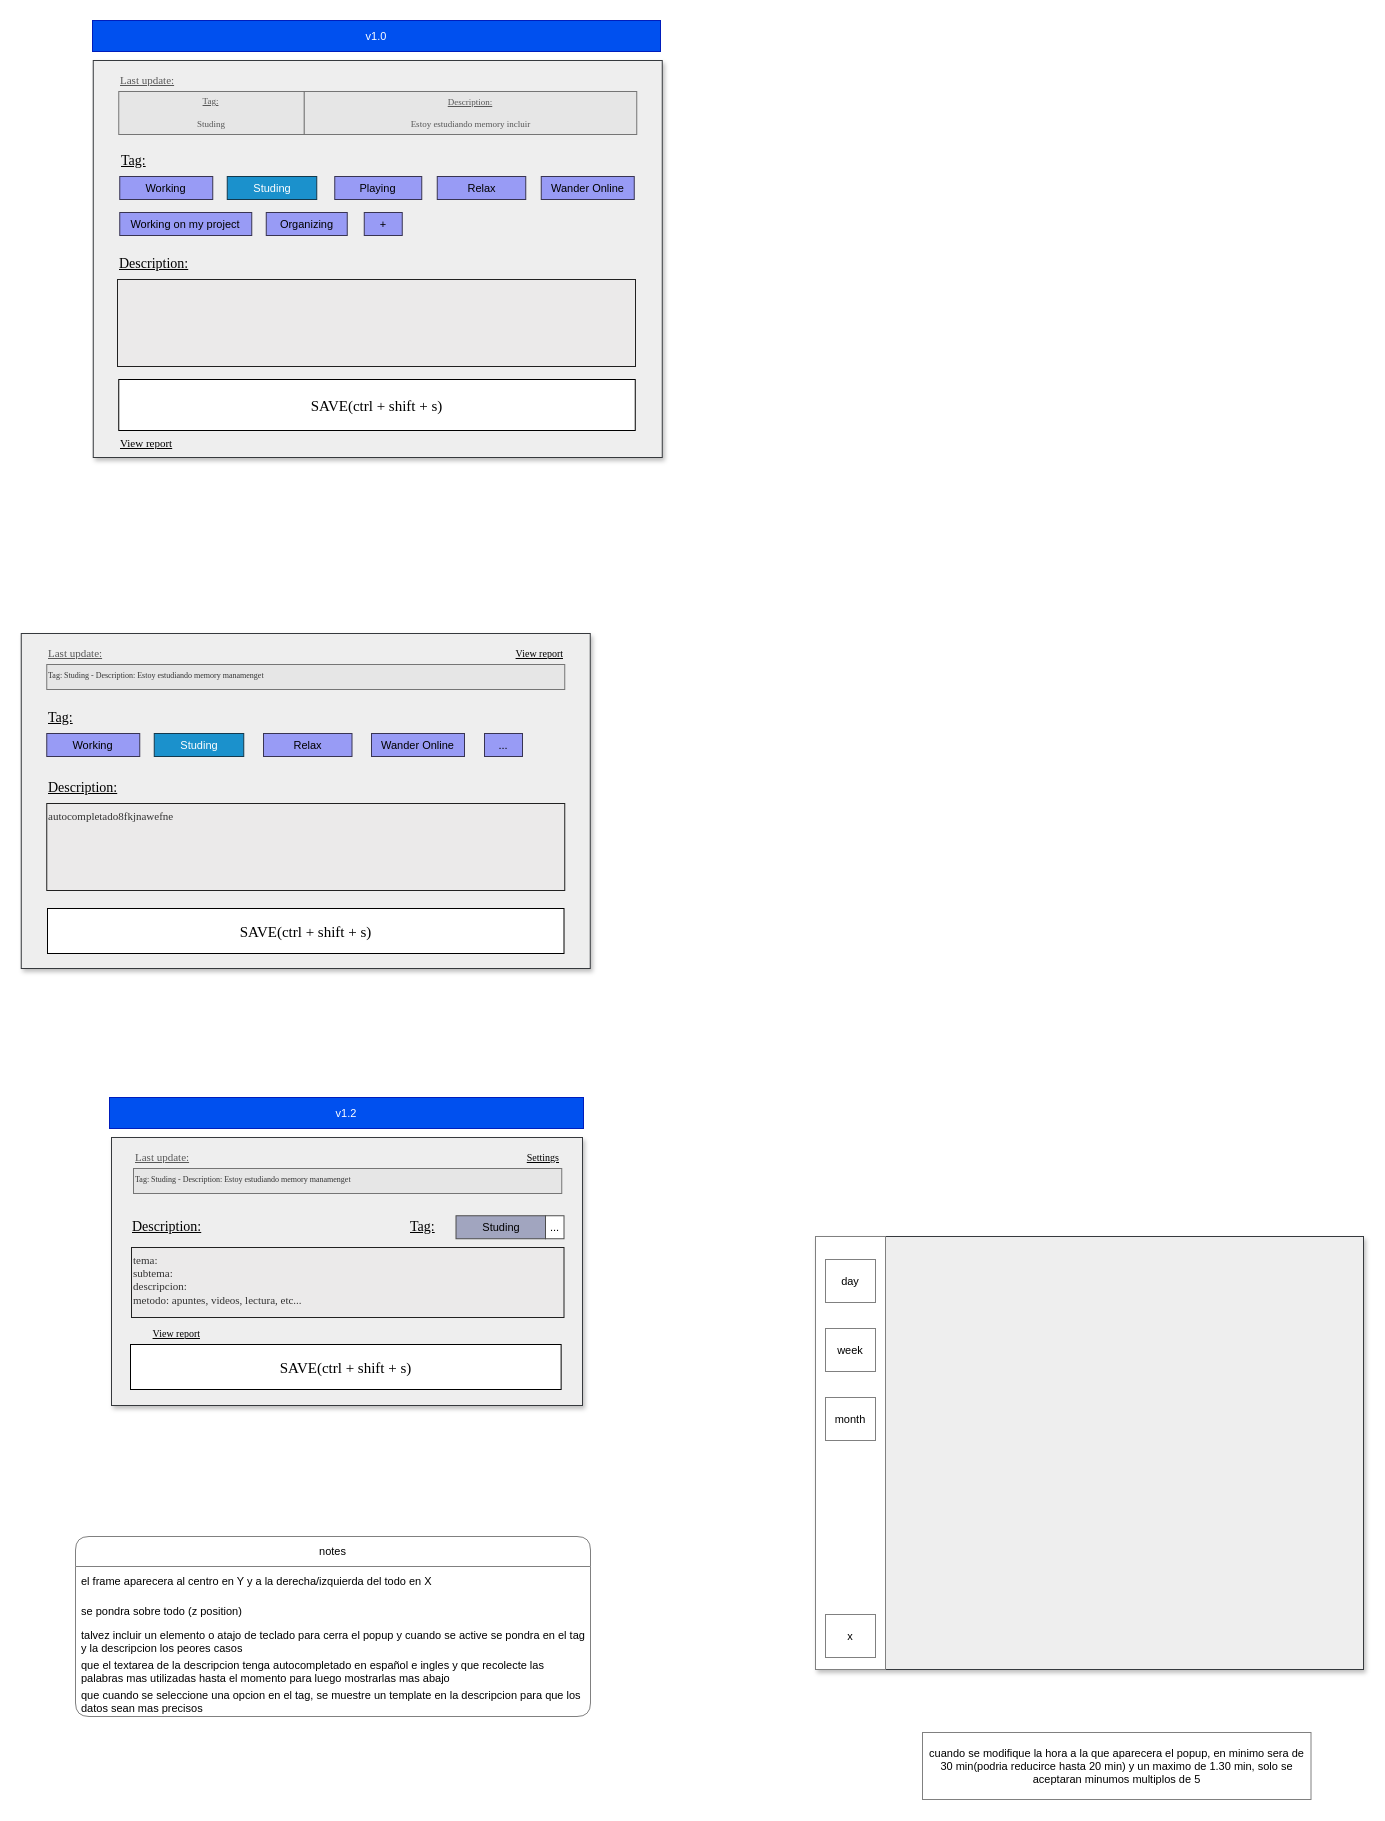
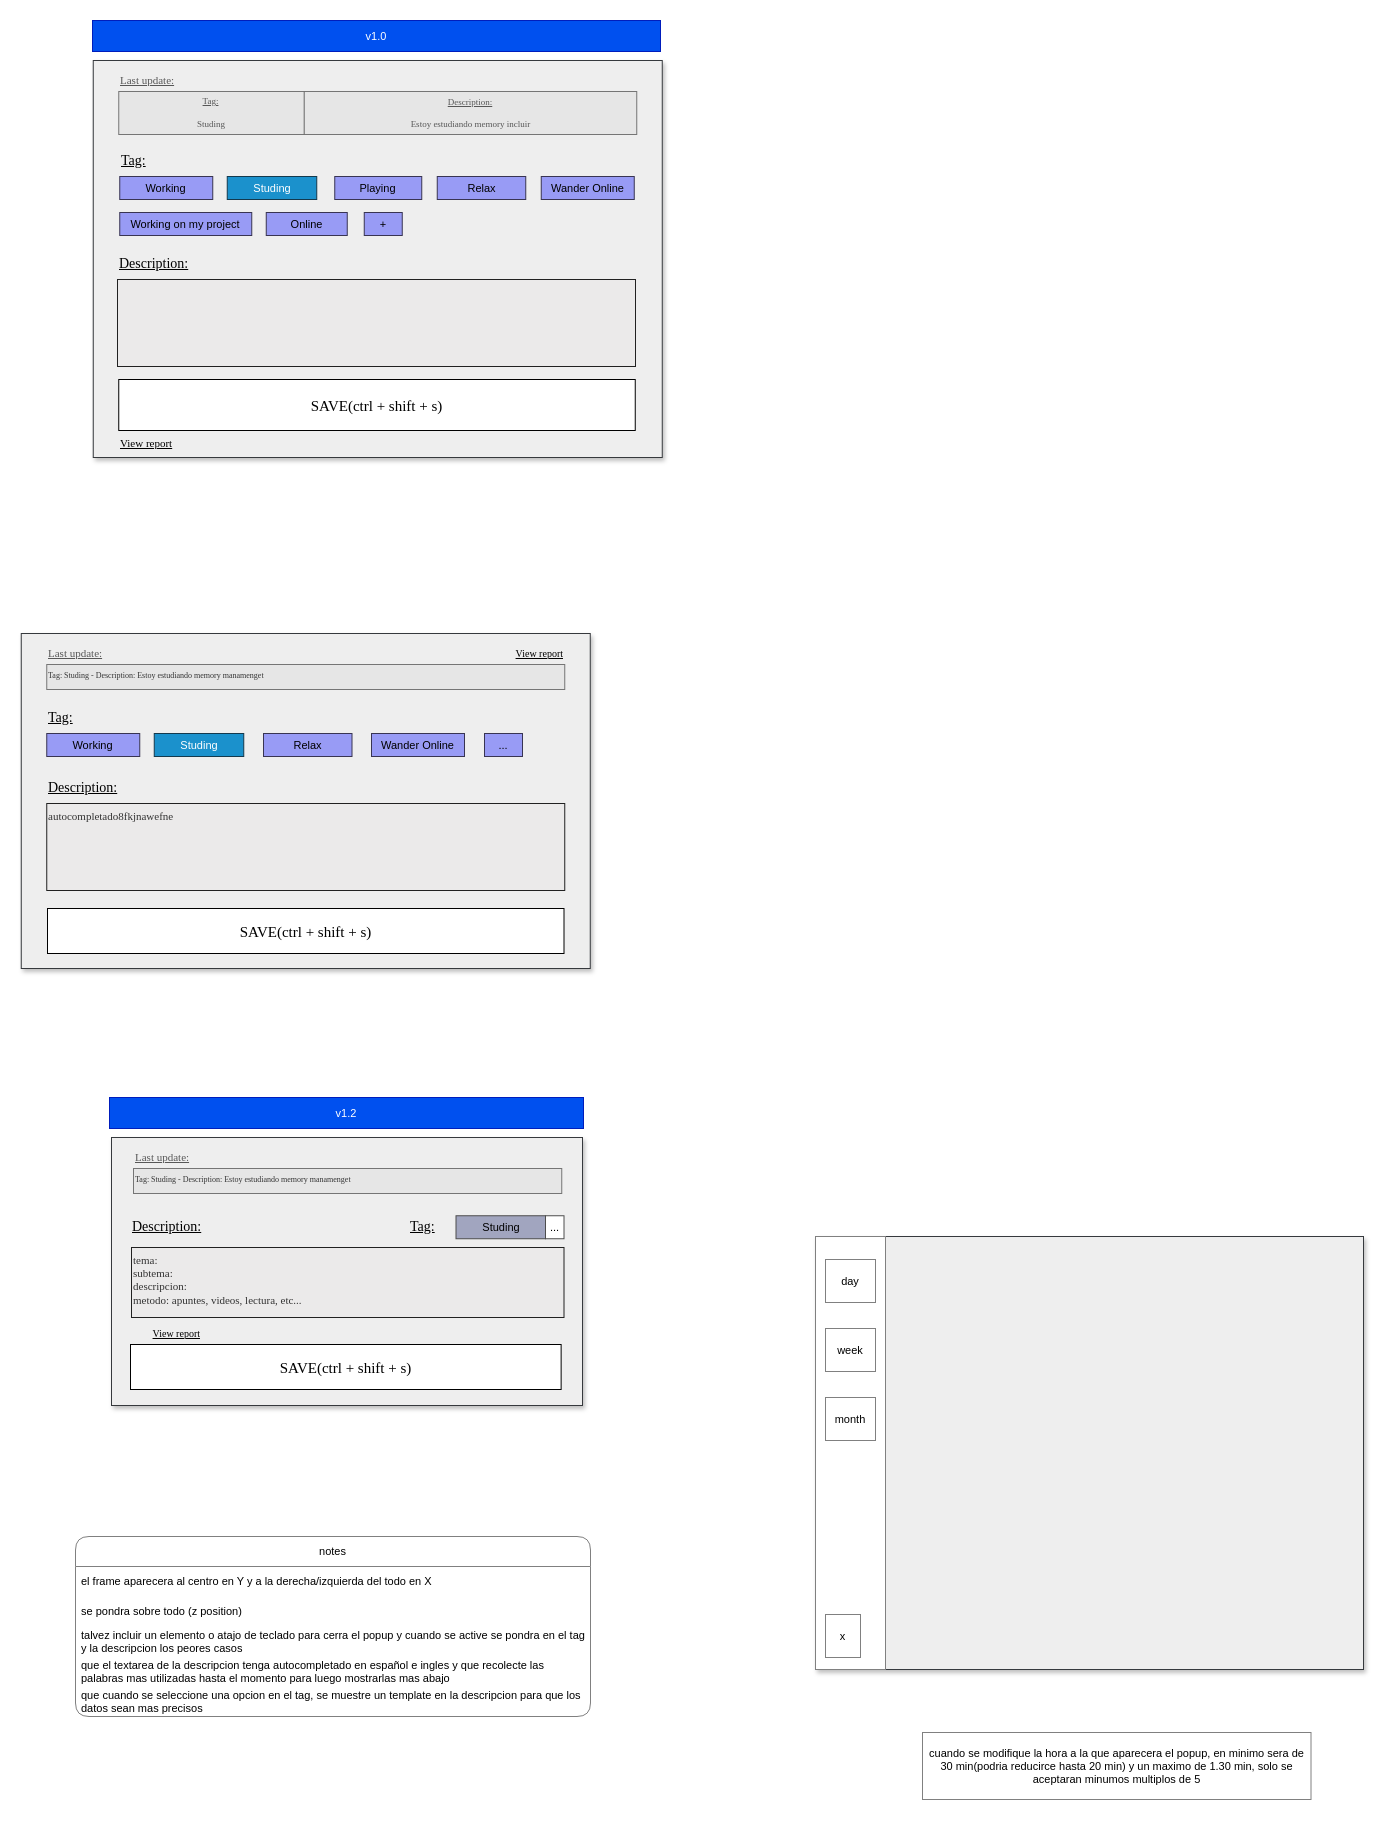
(307, 225) -> (307, 225)
(533, 1158) -> none
(851, 1636) -> (843, 1636)
